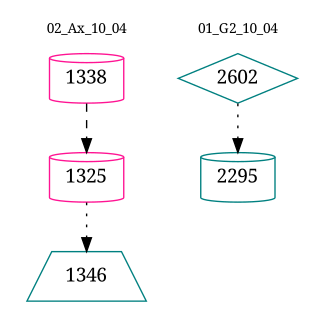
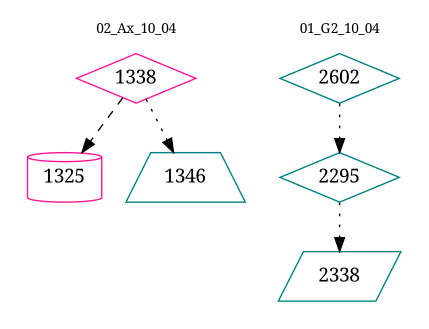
(87, 78) -> (136, 78)
(238, 177) -> (340, 177)
(87, 220) -> (157, 120)
none -> (340, 276)
